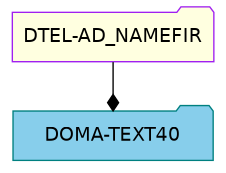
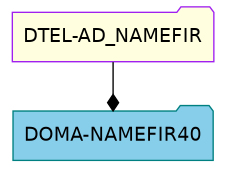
(113, 136) -> (113, 136)
